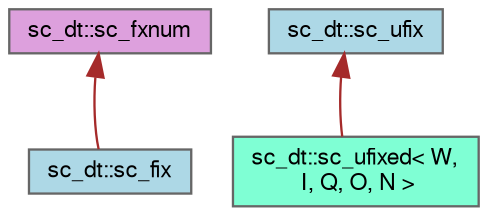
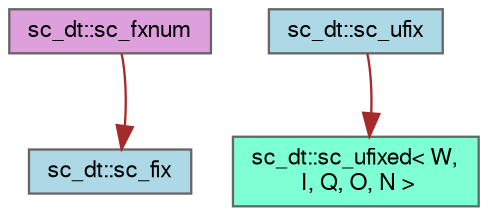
(340, 107) -> (371, 83)
(95, 113) -> (126, 89)
